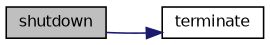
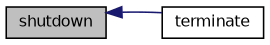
(126, 33) -> (142, 12)
